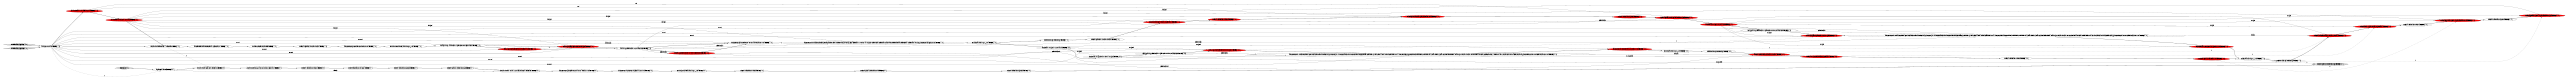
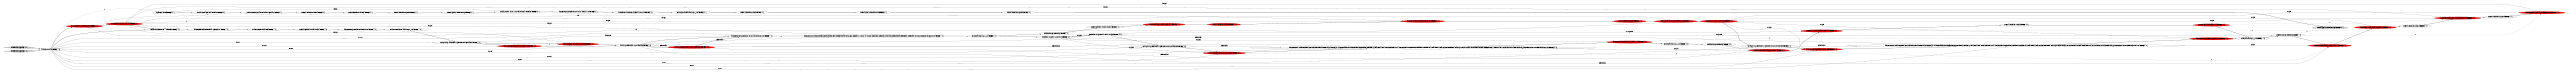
(124, 68) -> none
